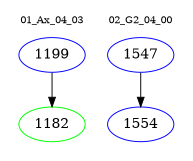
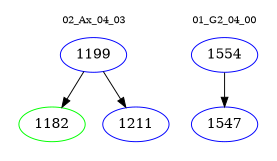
(52, 21) -> (94, 21)
(141, 21) -> (225, 21)
(141, 85) -> (225, 85)
none -> (136, 124)
